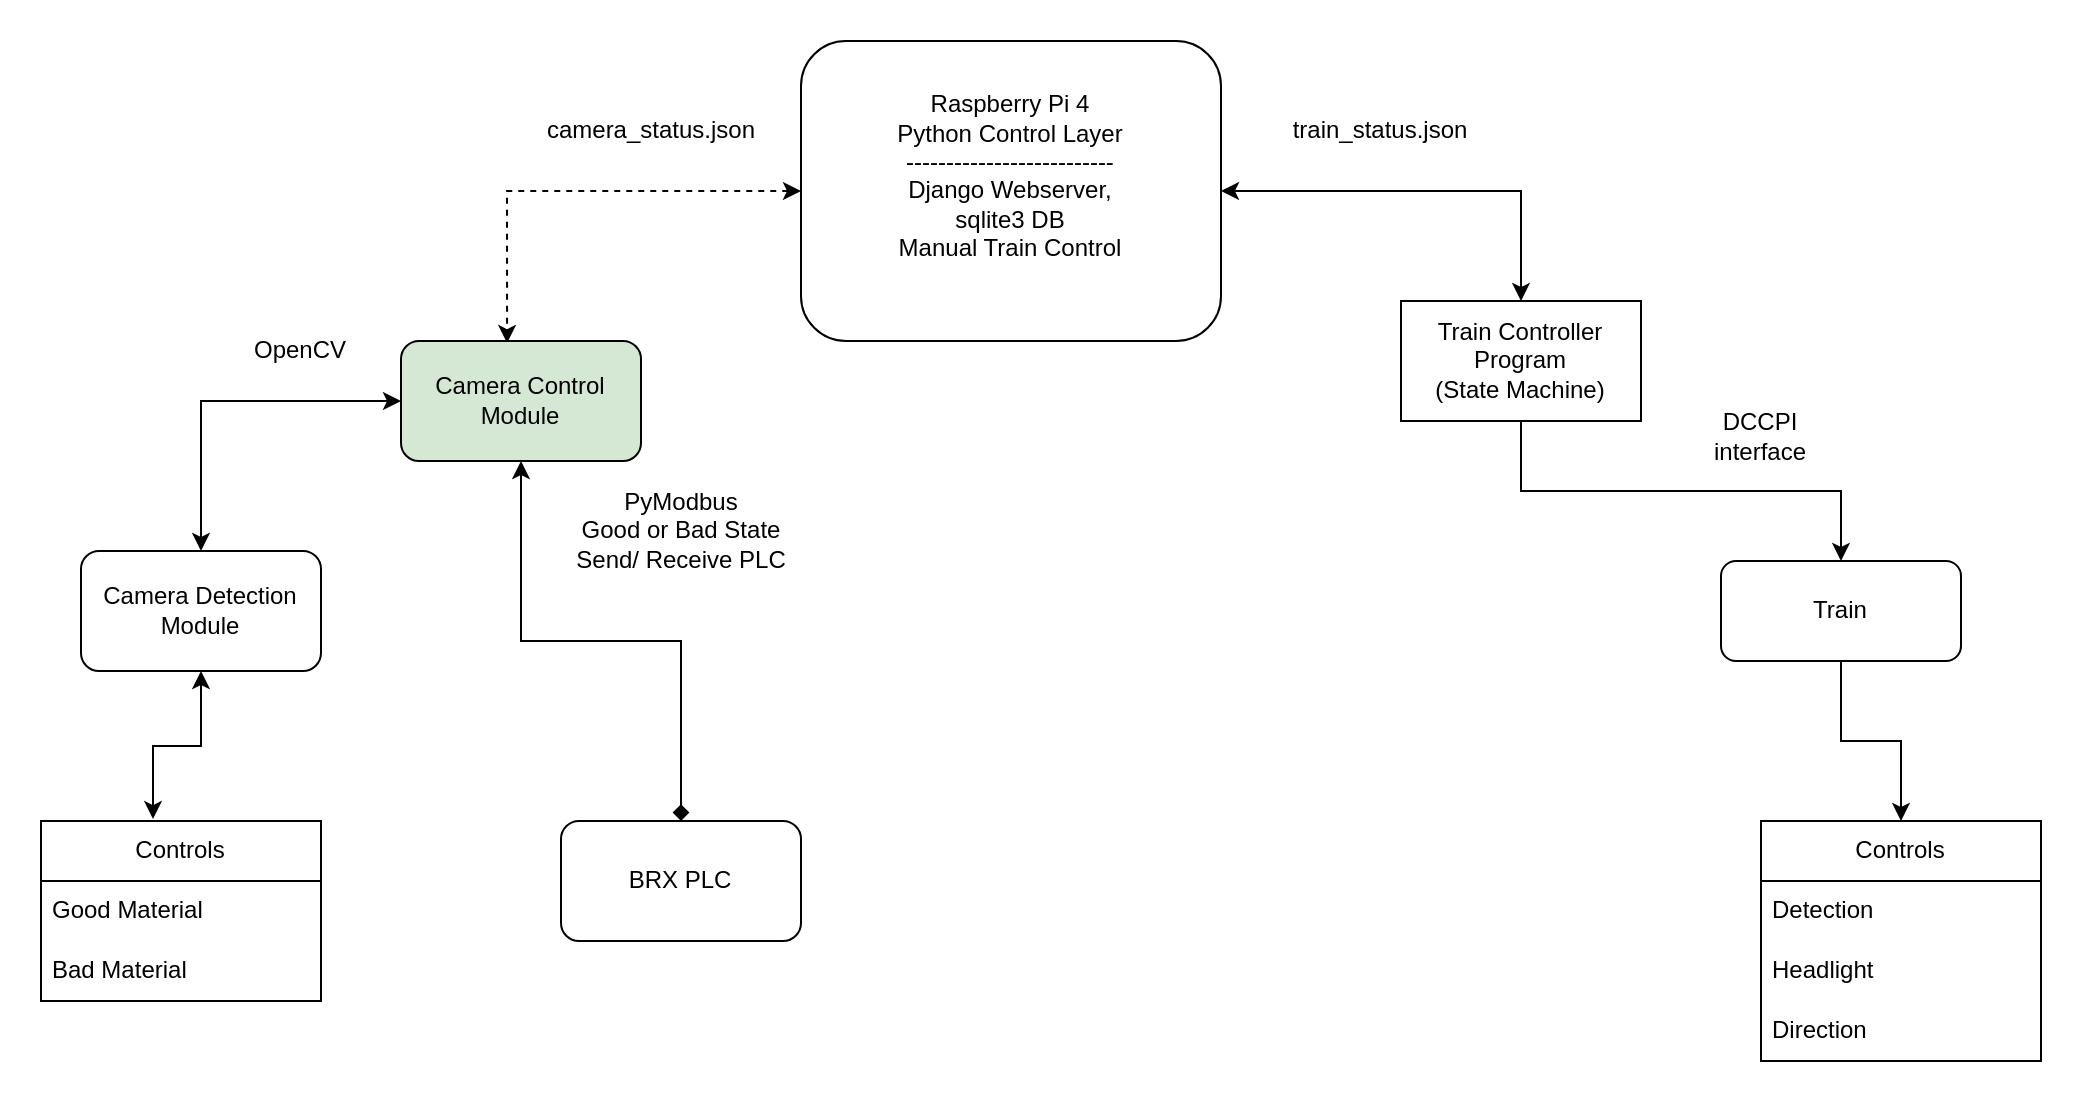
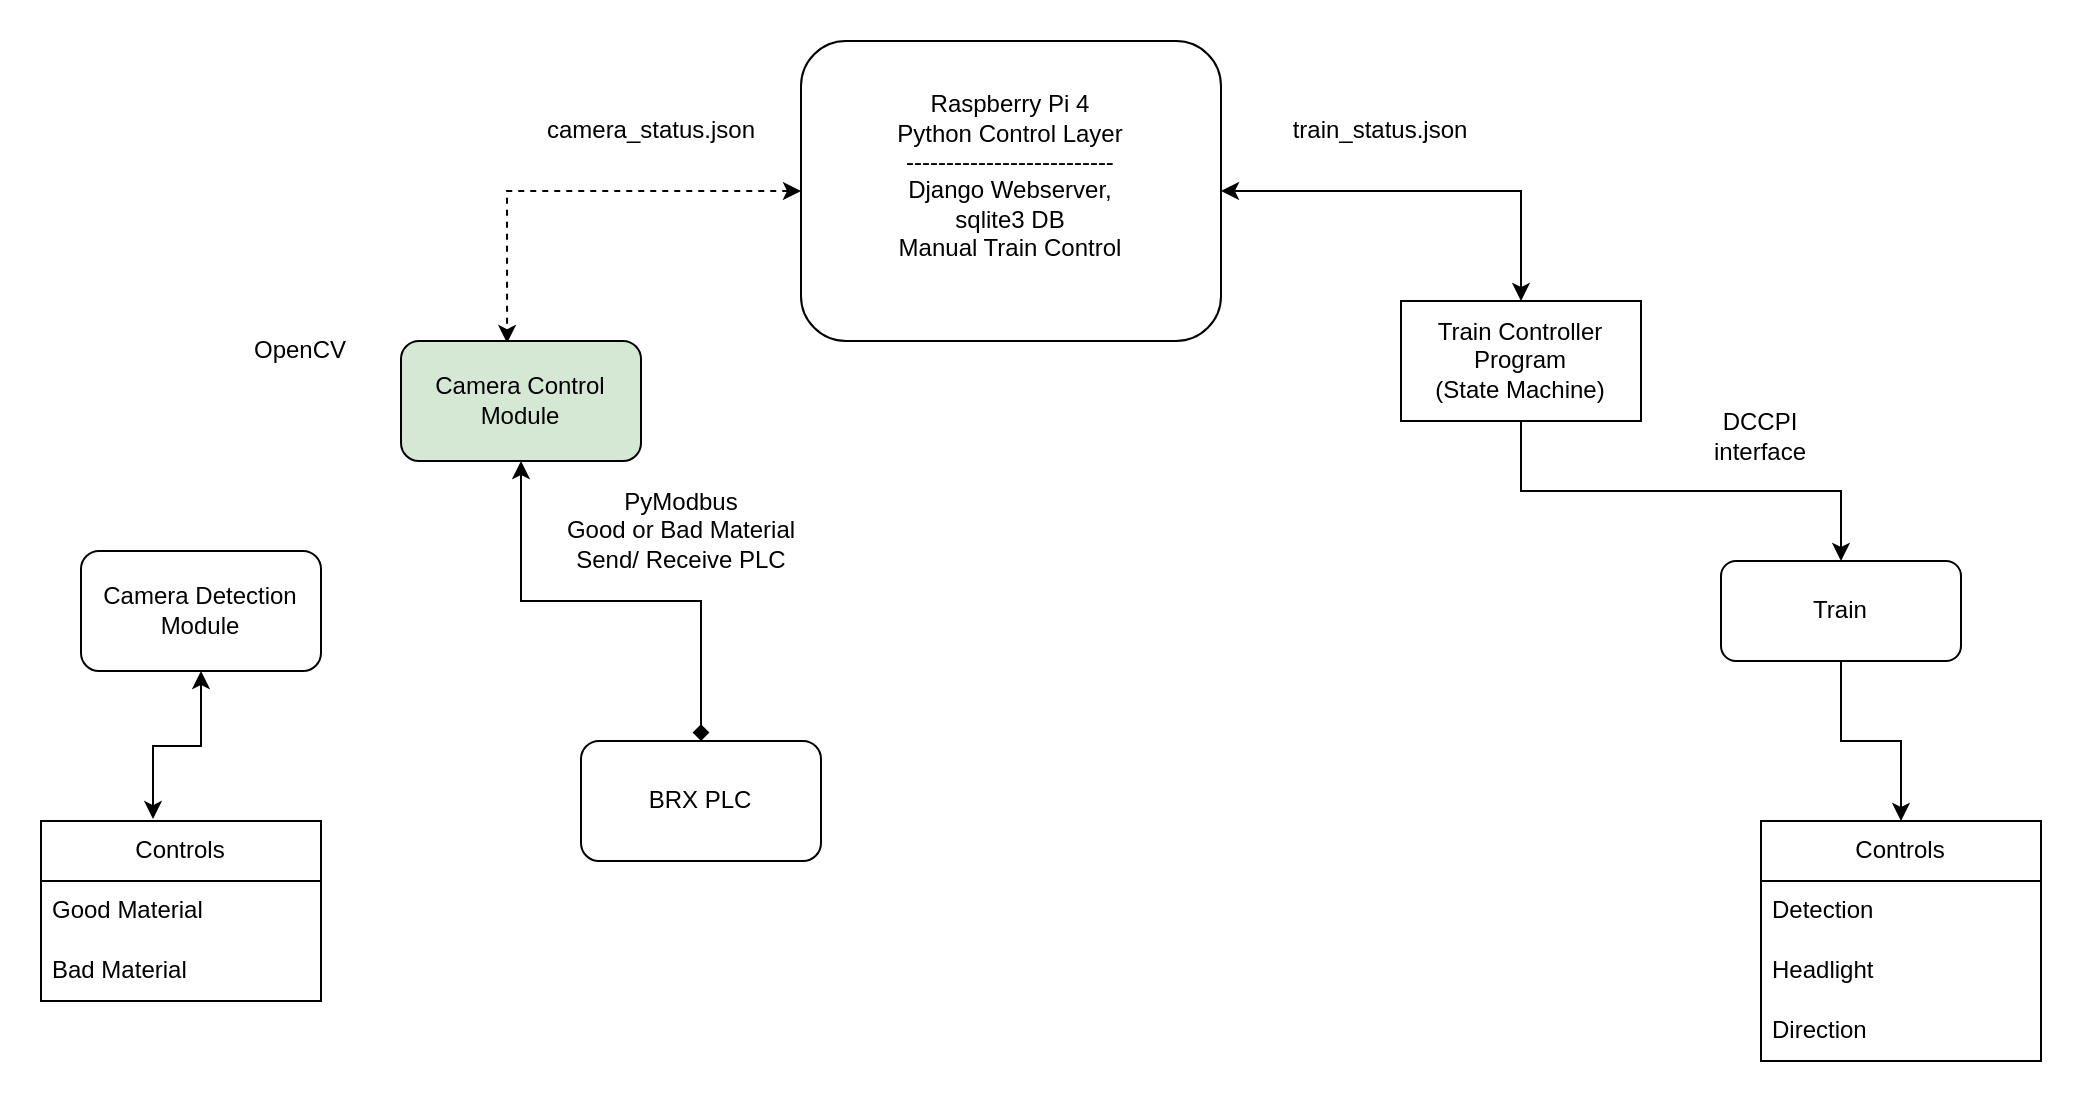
(226, 401) -> none
(682, 531) -> (682, 531)
(681, 881) -> (701, 801)
